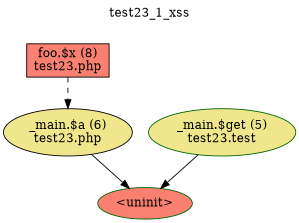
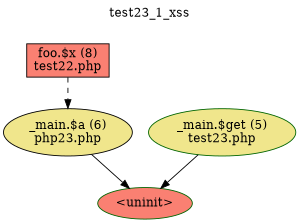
(68, 60) -> (68, 60)
(68, 132) -> (68, 132)
(222, 132) -> (222, 132)
